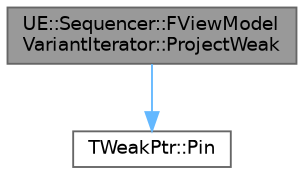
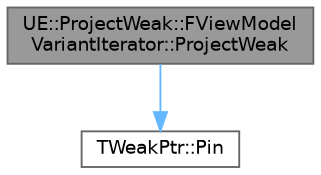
(152, 36) -> (160, 36)
